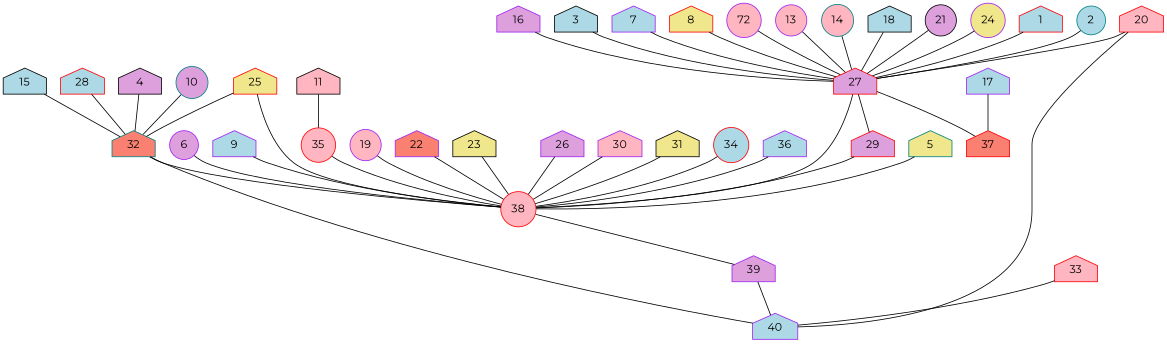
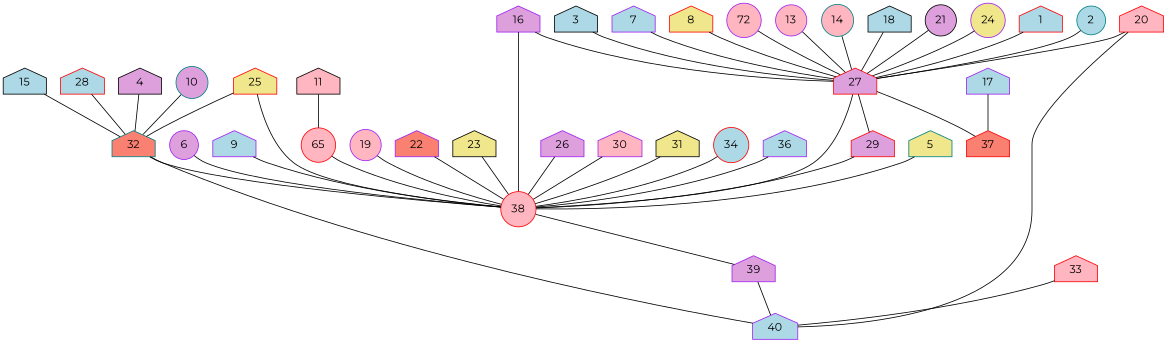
none -> (518, 112)
(318, 145) -> (318, 145)
